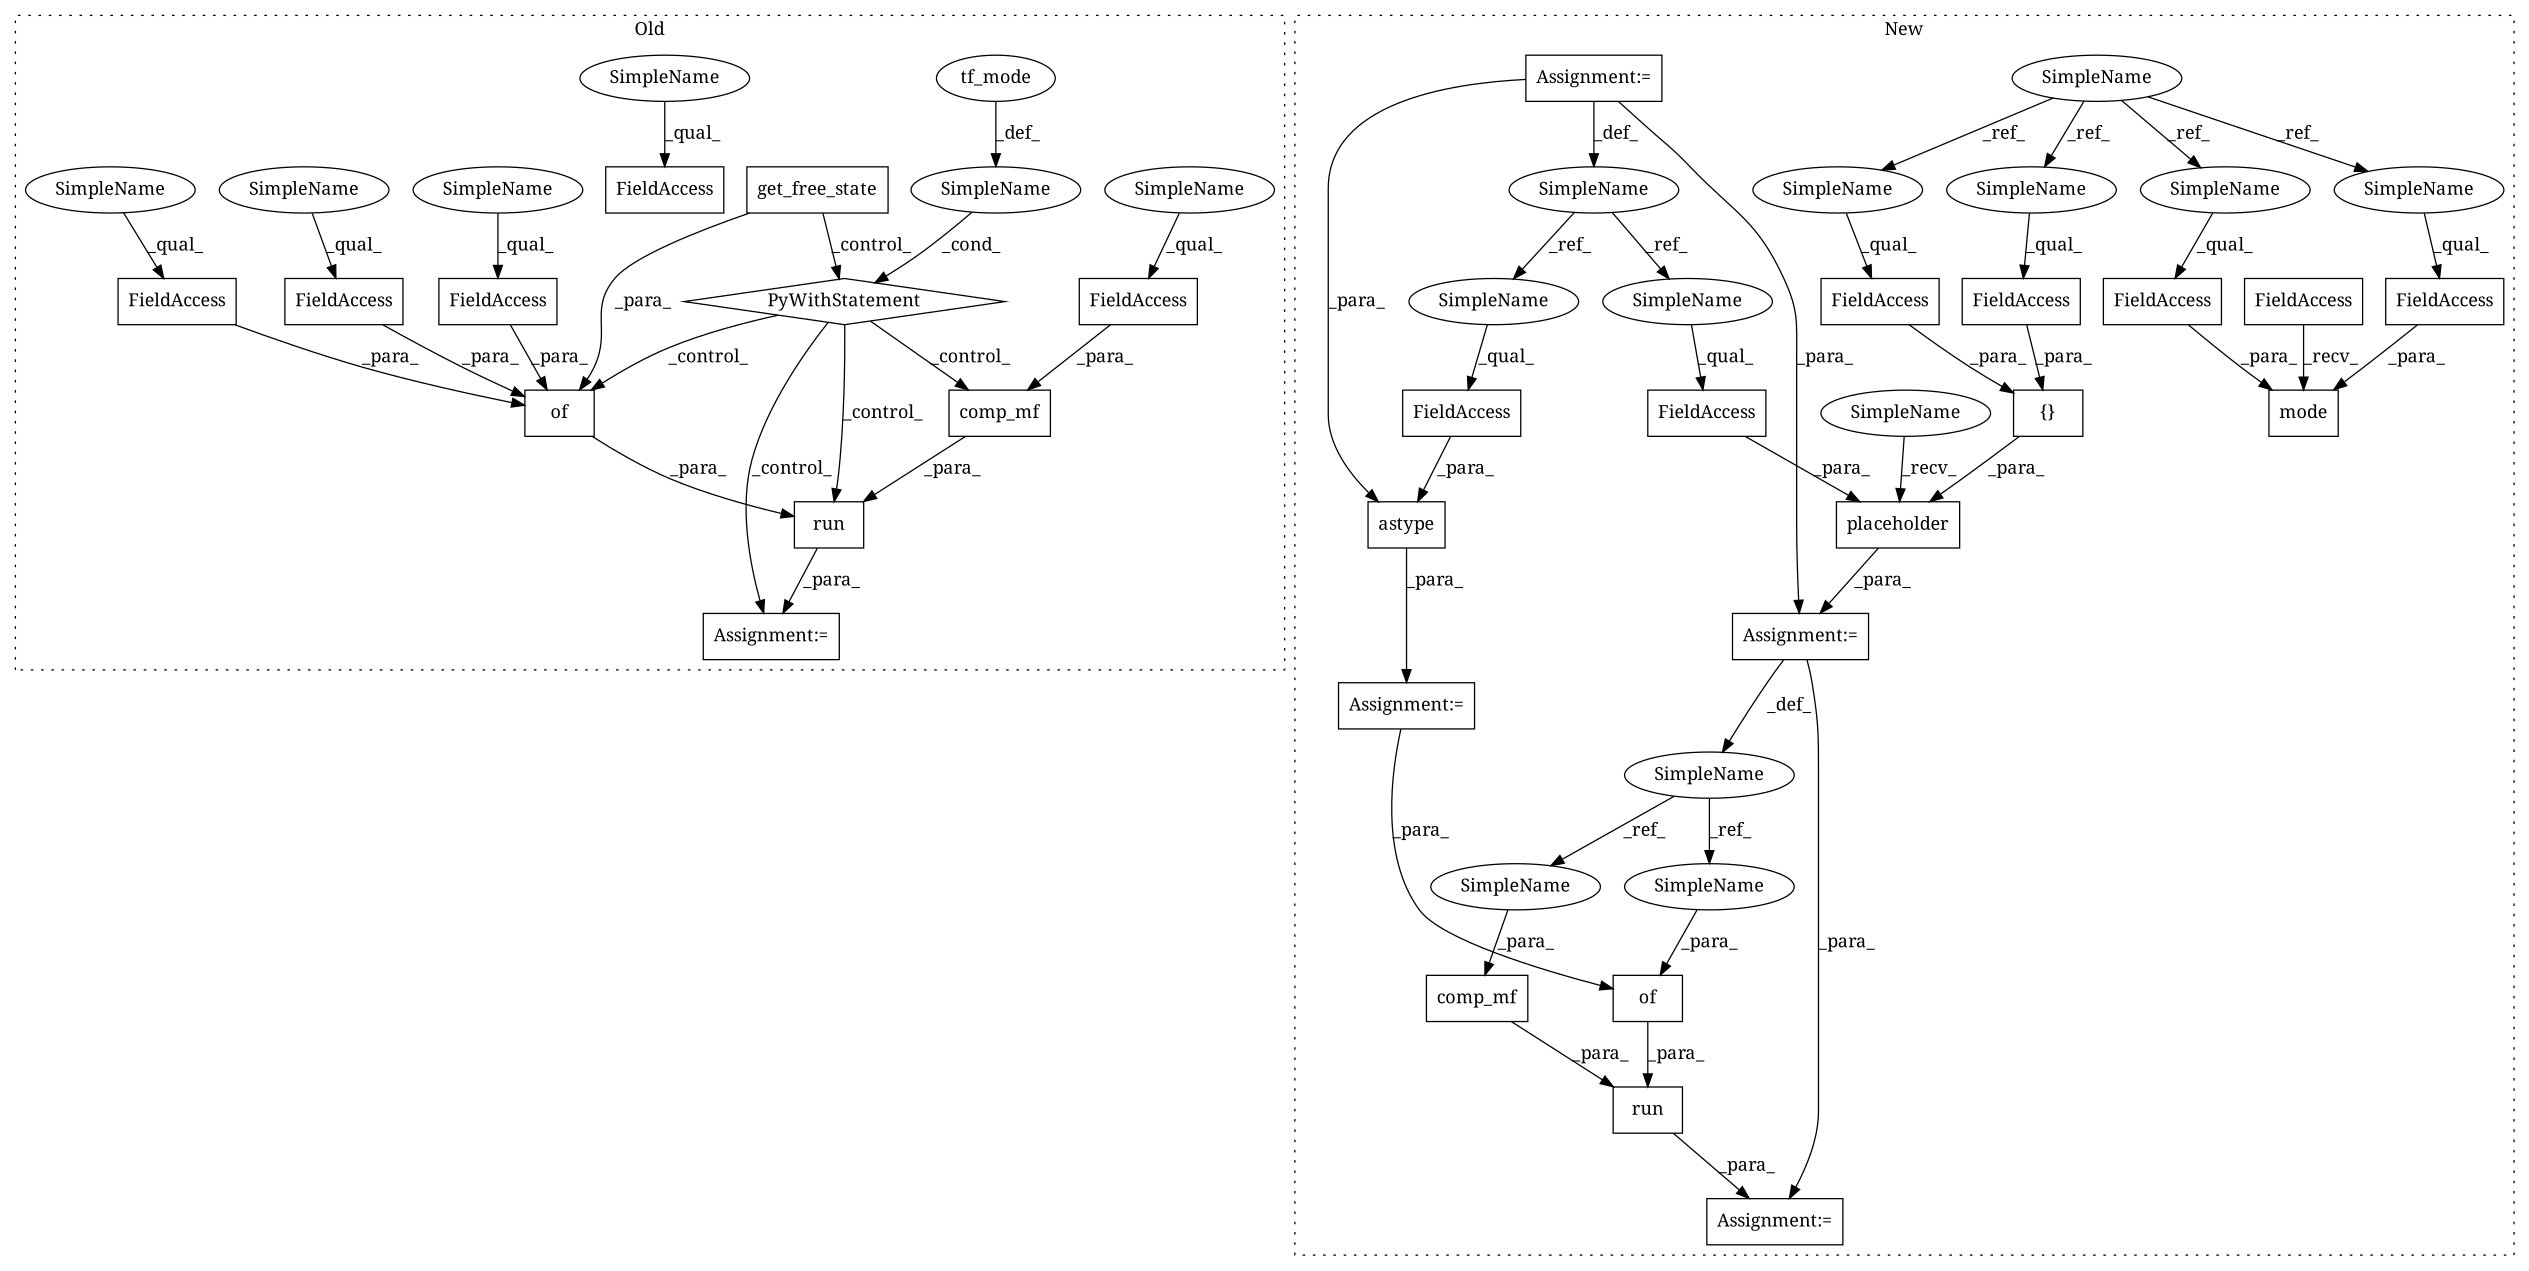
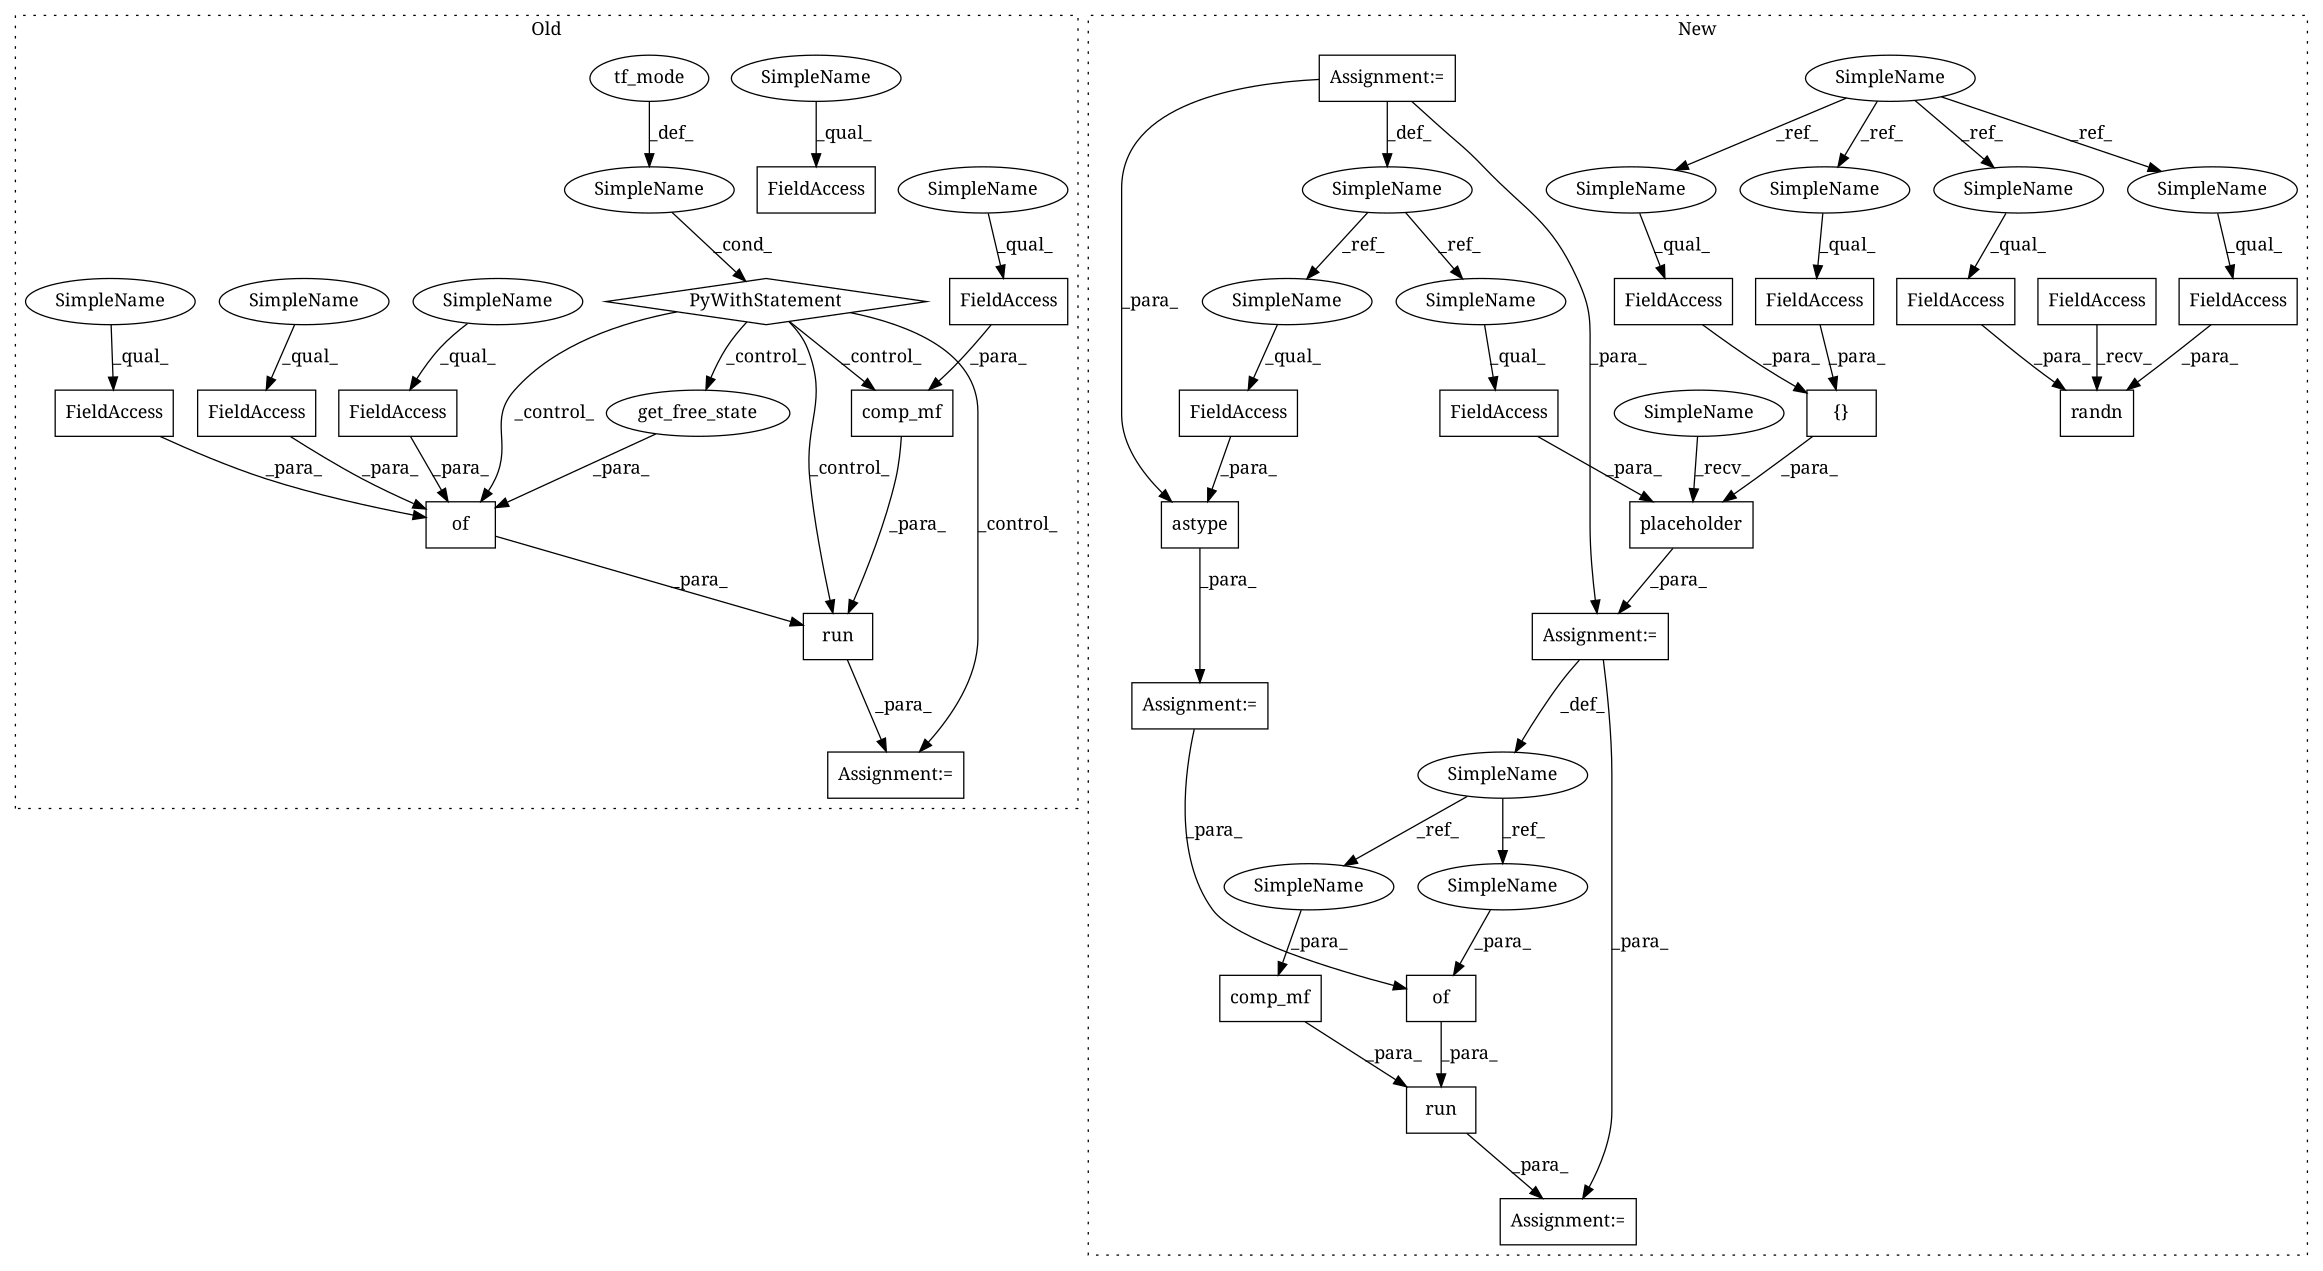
(817, 190) -> (698, 413)
(830, 240) -> (726, 348)
(2304, 413) -> (2097, 413)
